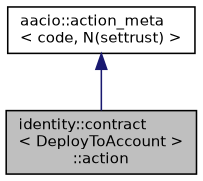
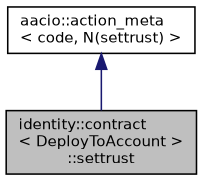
(101, 142) -> (101, 142)
